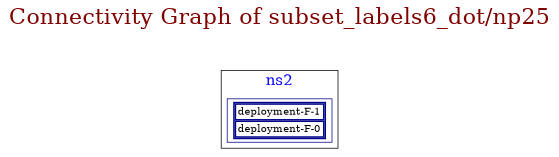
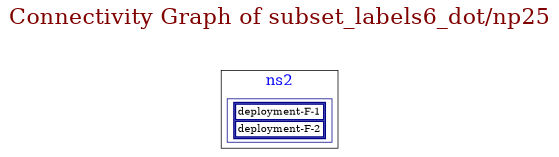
(280, 129) -> (280, 129)
